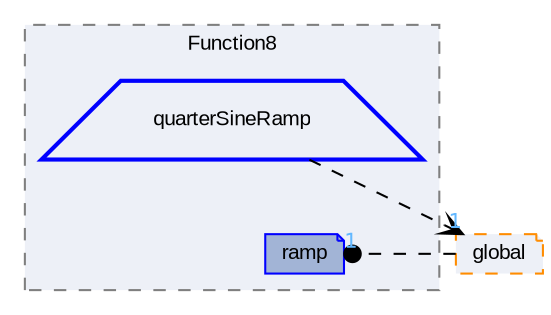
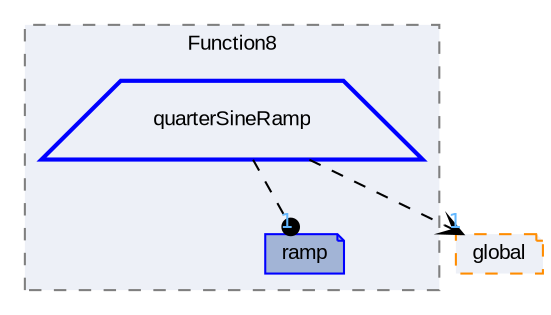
(409, 254) -> (270, 190)
